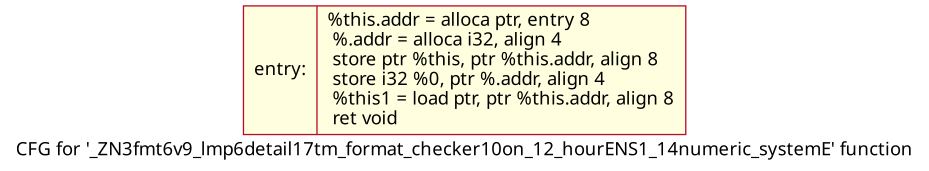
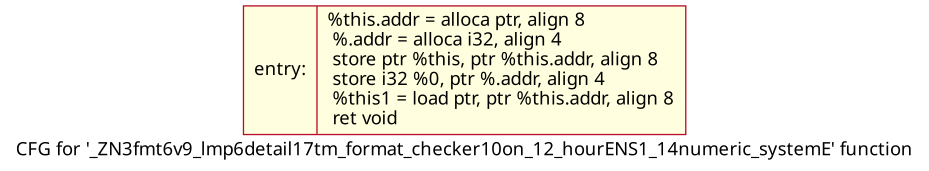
(459, 20) -> (457, 20)
